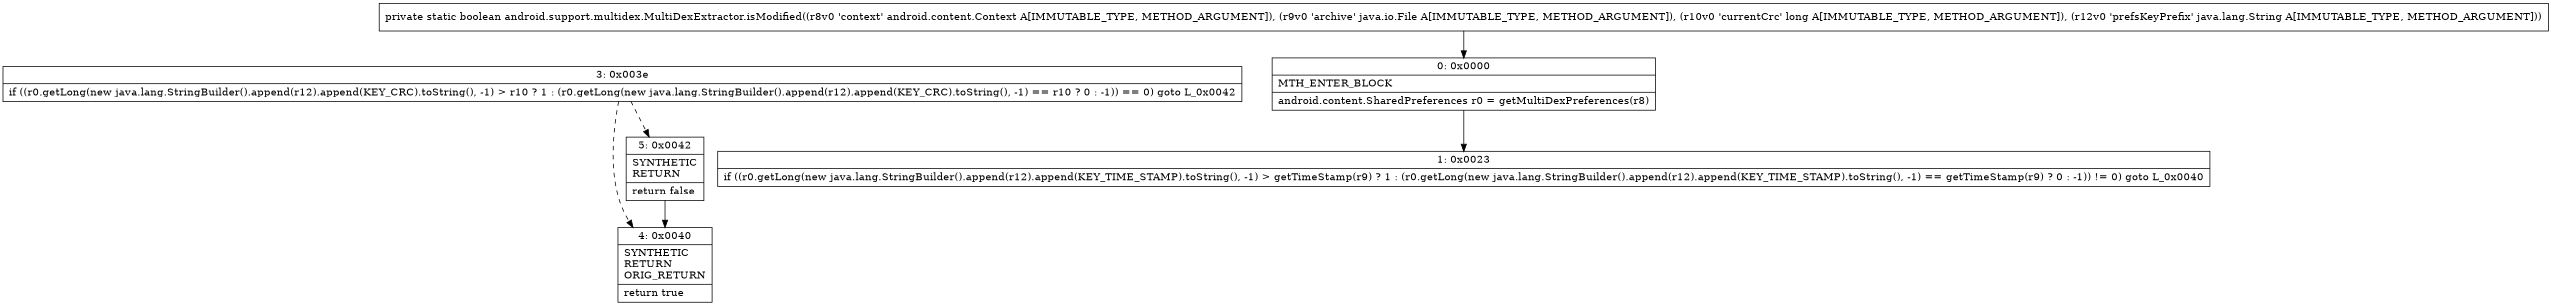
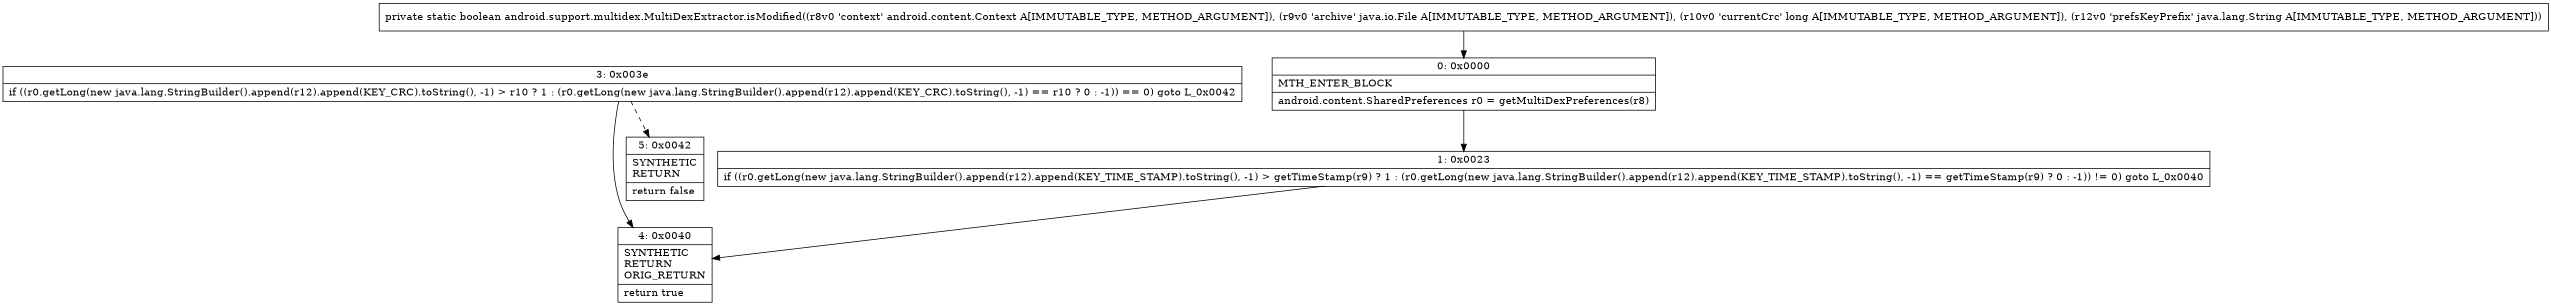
(613, 163) -> (613, 163)
(665, 210) -> (1022, 222)
